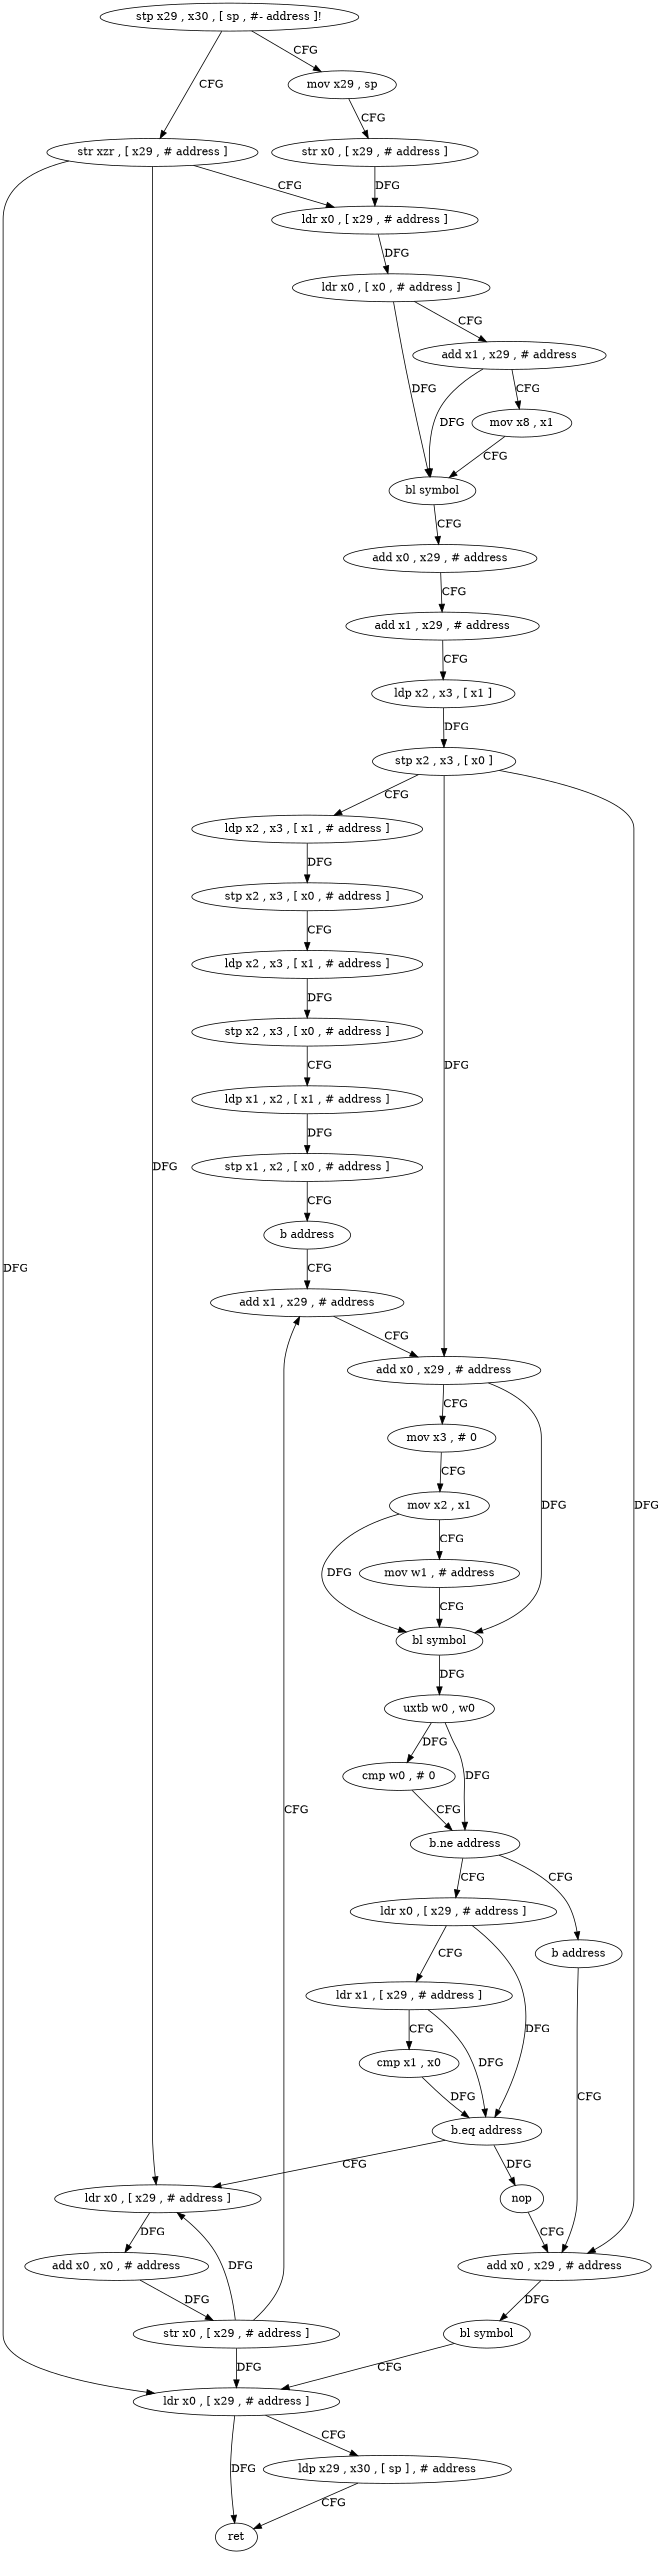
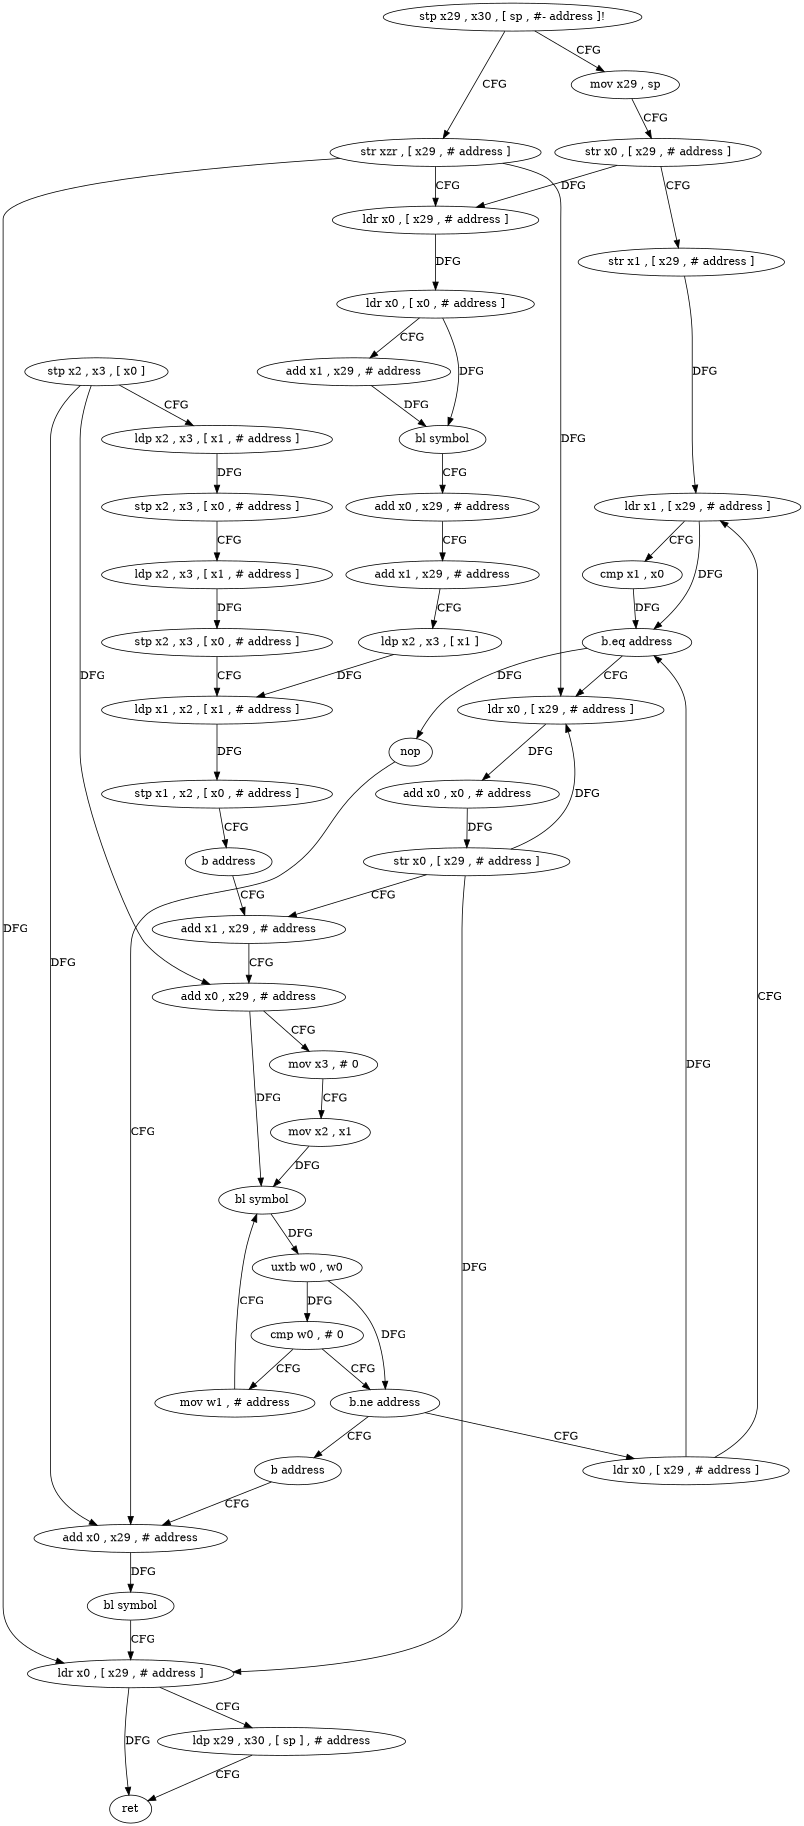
none -> (681, 262)
(522, 423) -> none
(444, 724) -> (329, 675)
(439, 1536) -> (274, 1367)
